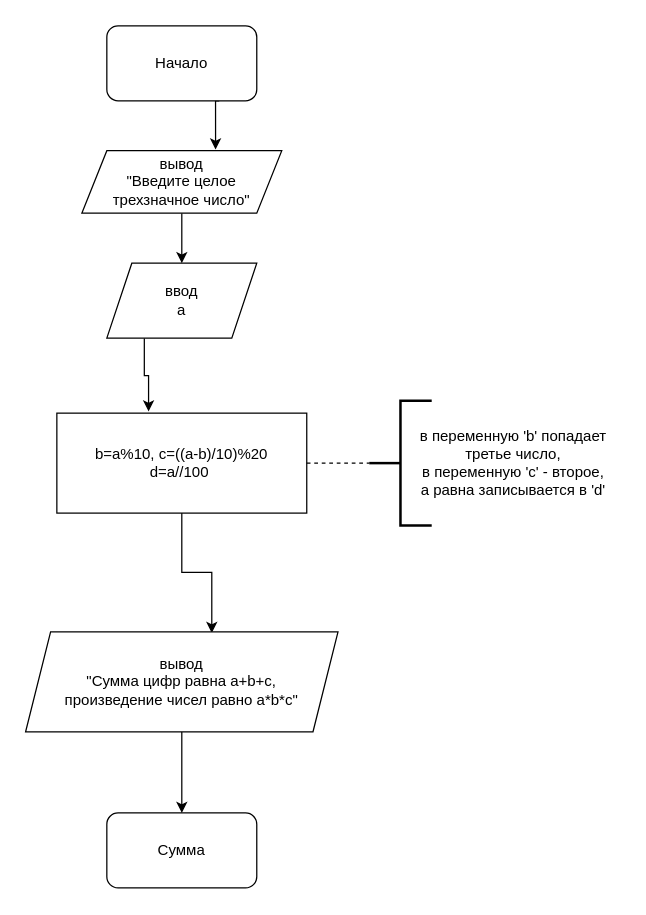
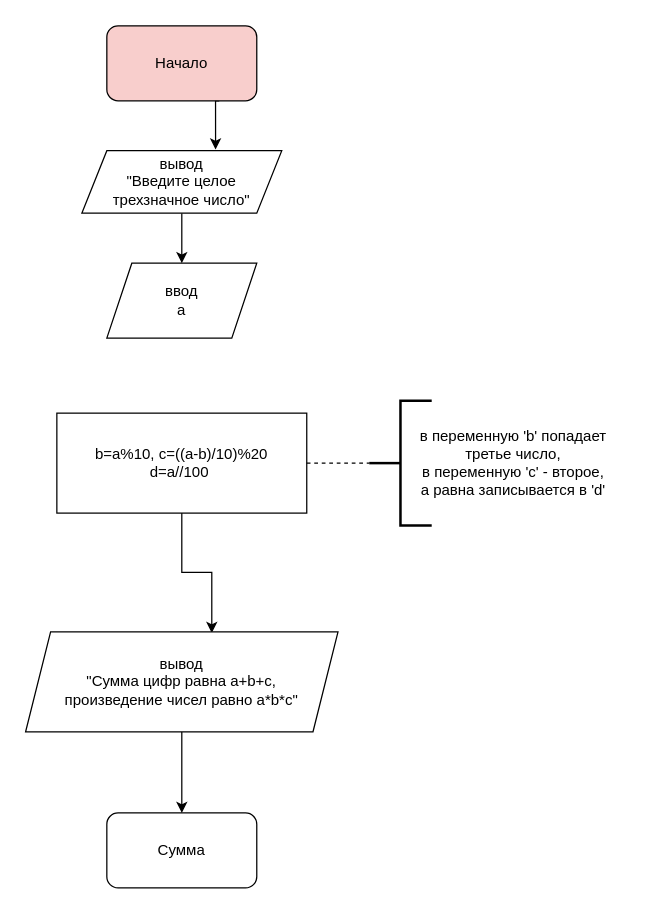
(182, 63) -> (182, 63)
(144, 373) -> none
